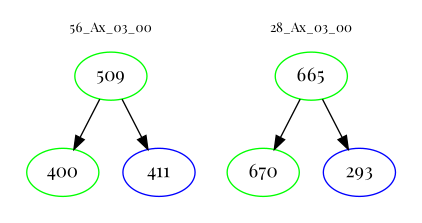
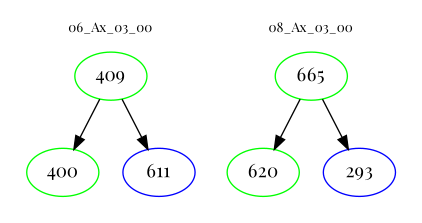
(111, 29) -> (111, 29)
(311, 29) -> (311, 29)
(111, 76) -> (111, 76)
(159, 172) -> (159, 172)
(263, 172) -> (263, 172)
